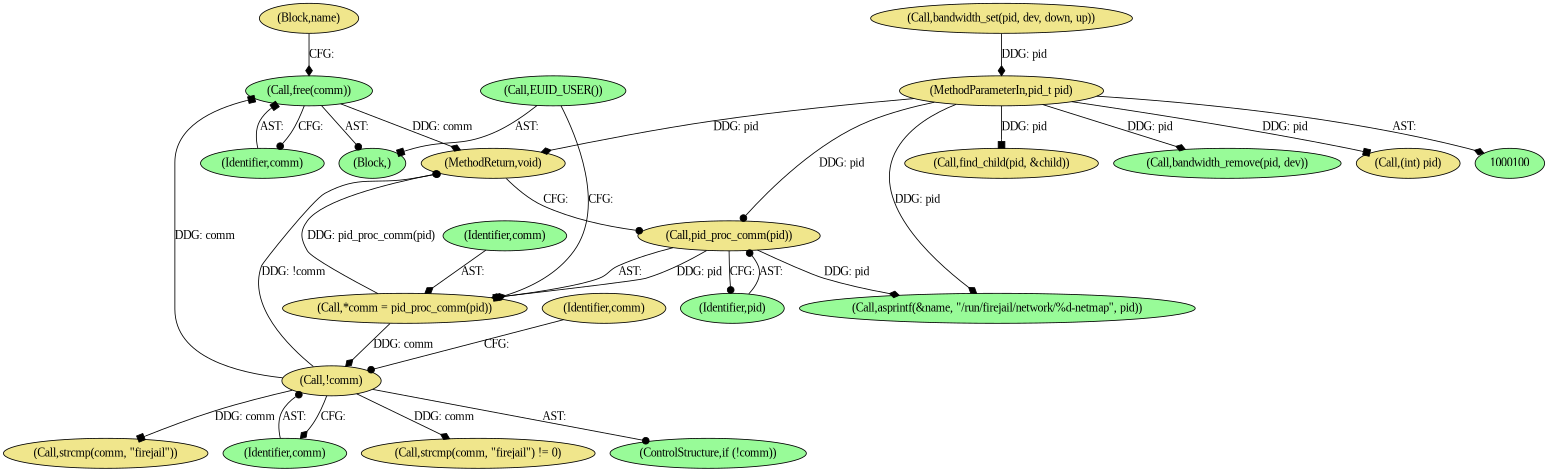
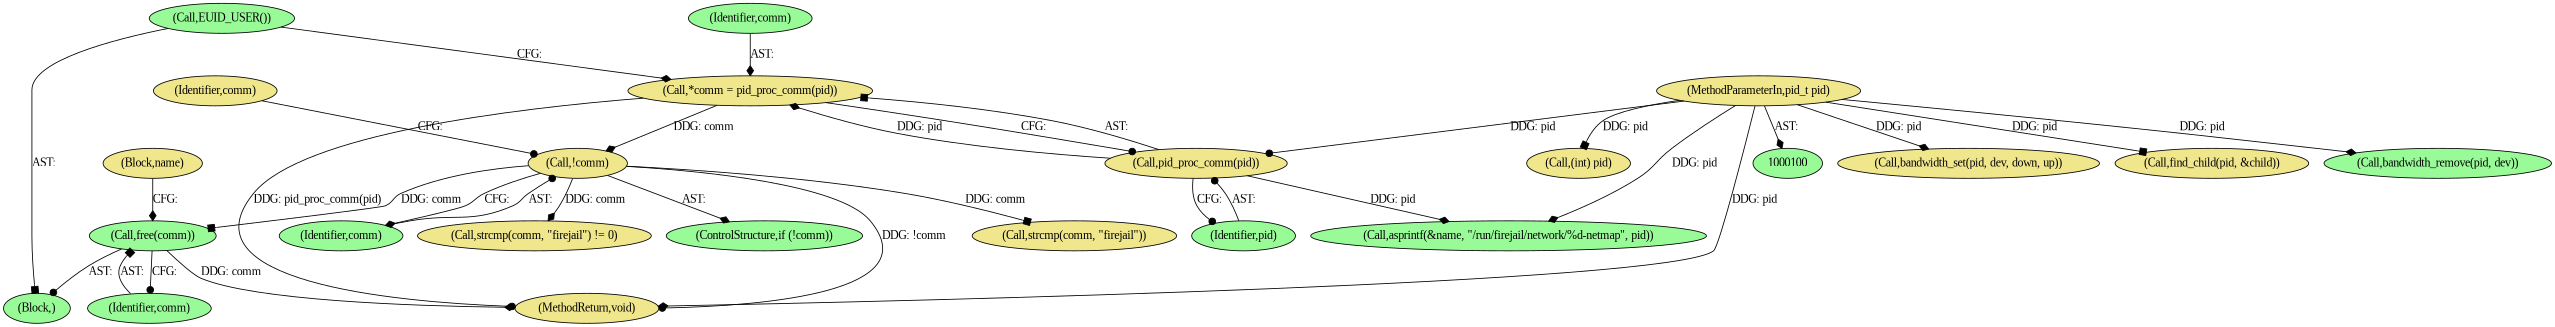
(1001, 50) -> (1858, 125)
(566, 215) -> (978, 126)
(507, 415) -> (664, 197)
